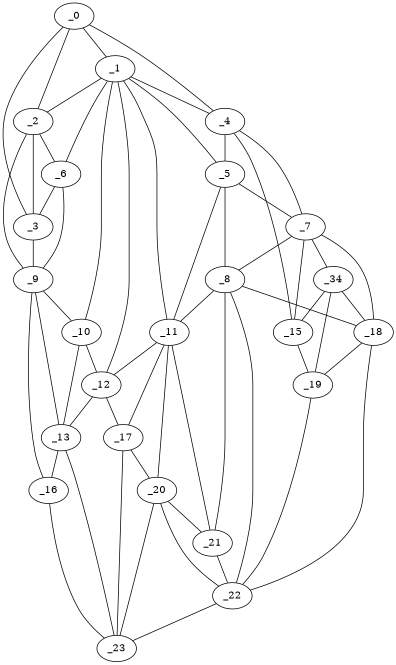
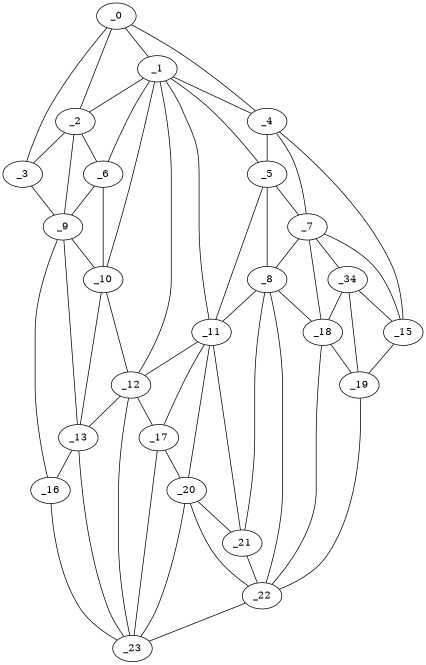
(47, 201) -> (103, 227)
none -> (119, 517)
